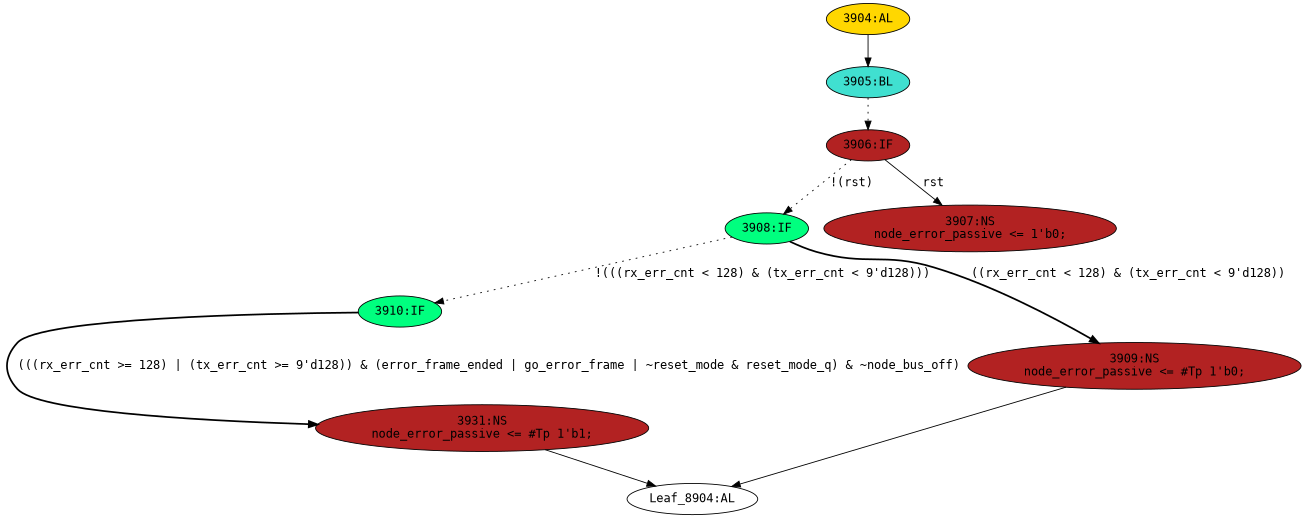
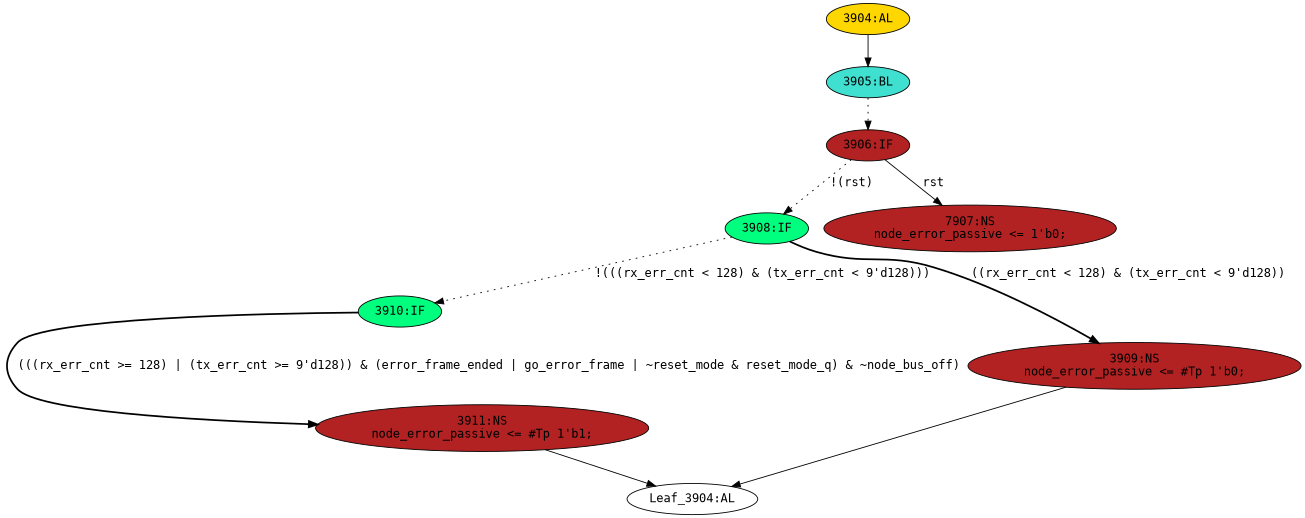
(970, 228) -> (970, 228)
(482, 428) -> (482, 428)
(692, 499) -> (692, 499)
